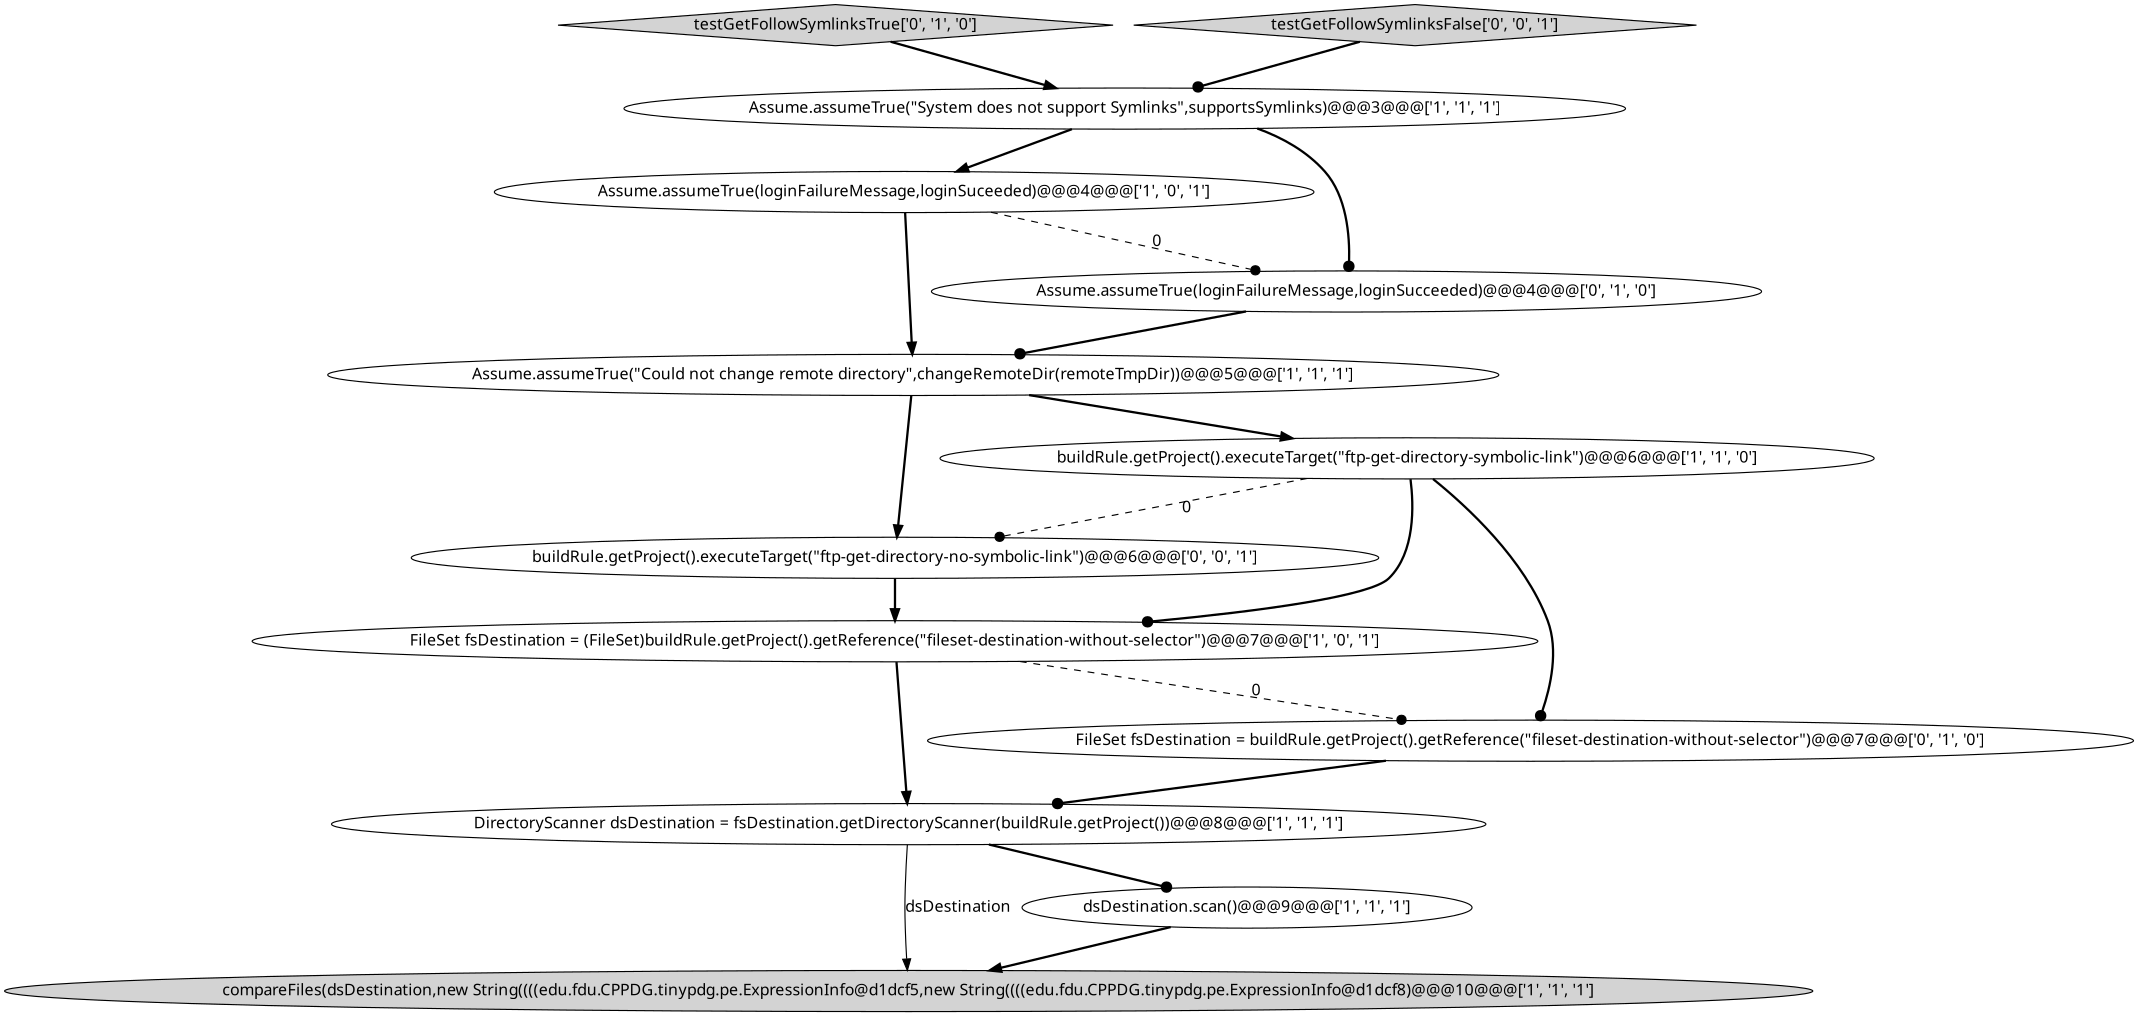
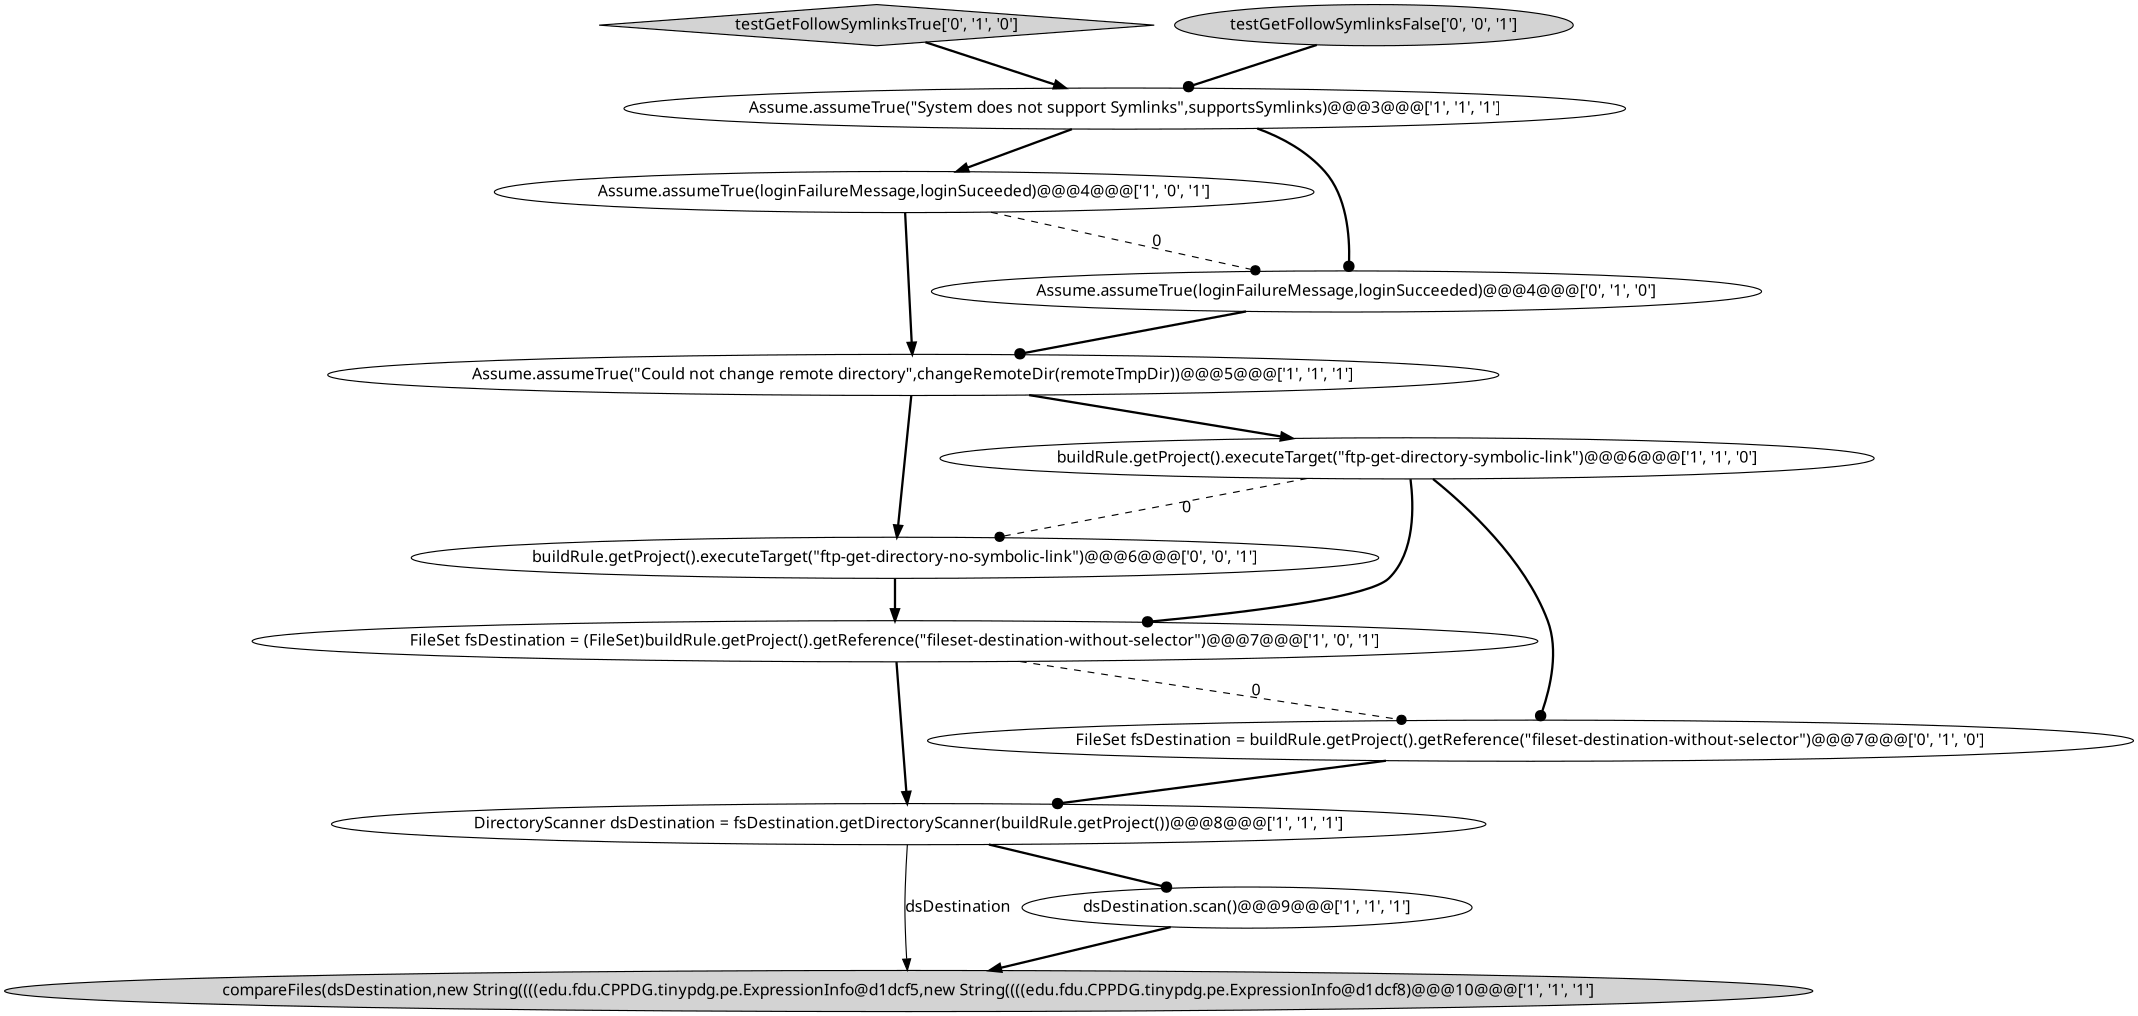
(1415, 25) -> (1374, 25)
